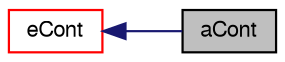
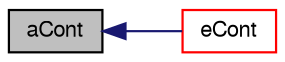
(154, 31) -> (154, 31)
